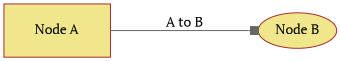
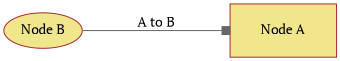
(179, 31) -> (151, 31)
